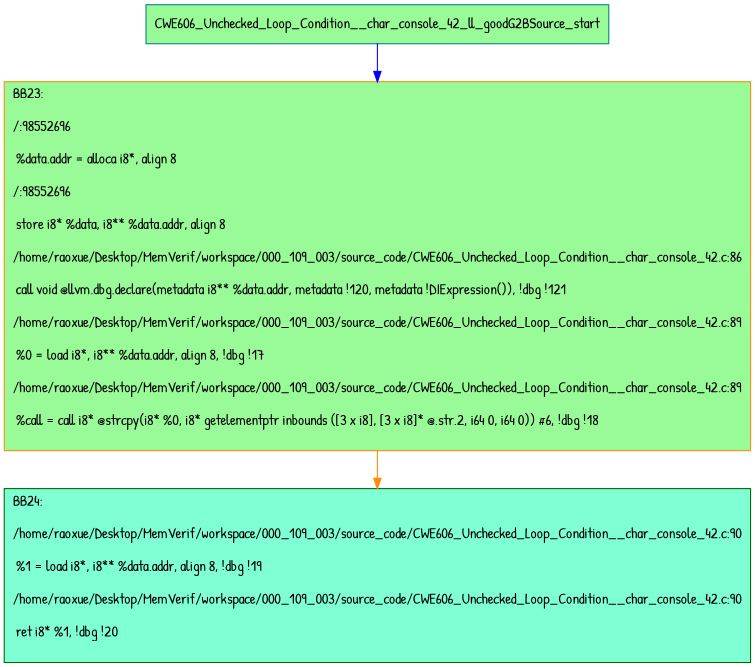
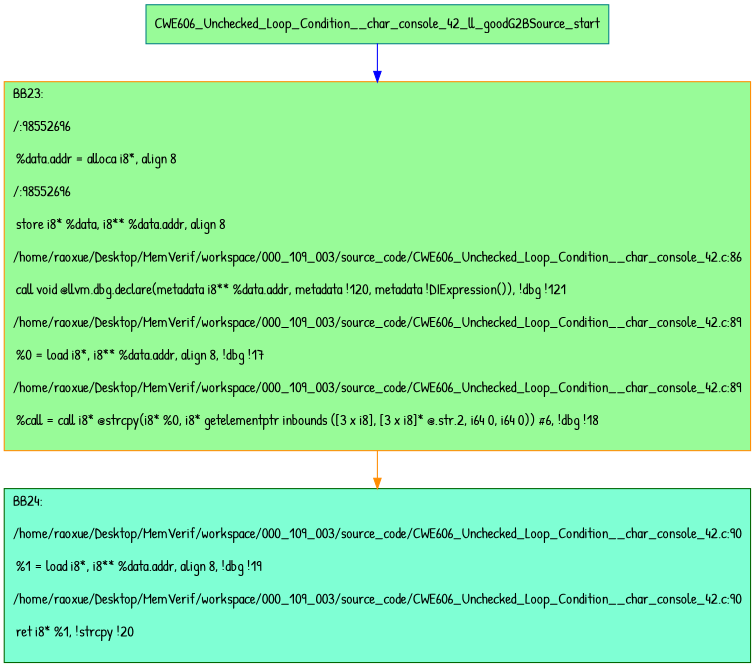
(65, 632) -> (73, 632)
